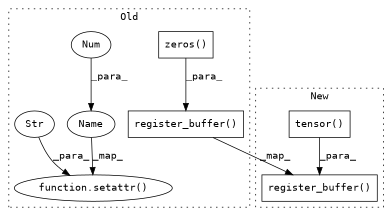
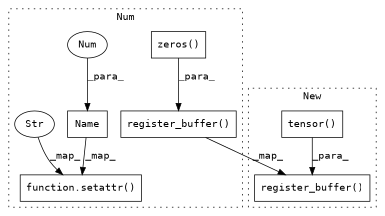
(129, 17) -> (126, 17)
(91, 124) -> (87, 124)
(71, 156) -> (65, 156)
(93, 188) -> (81, 188)
